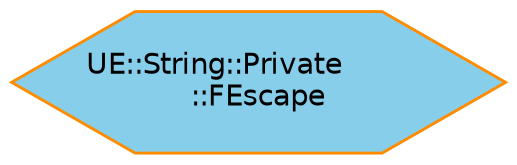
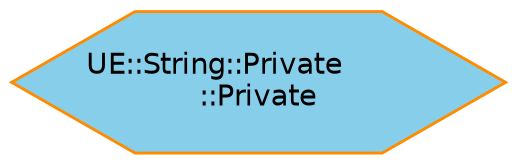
(259, 82) -> (259, 82)
